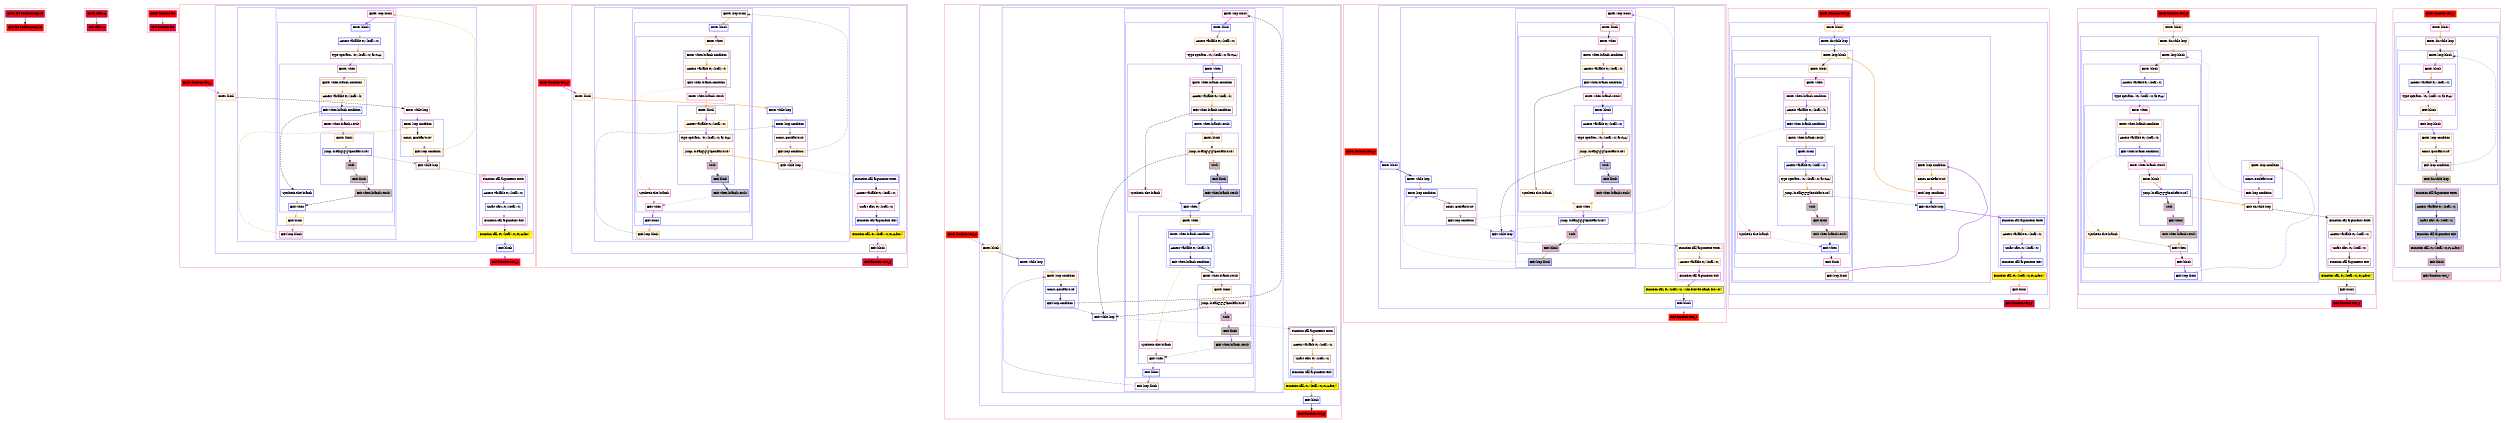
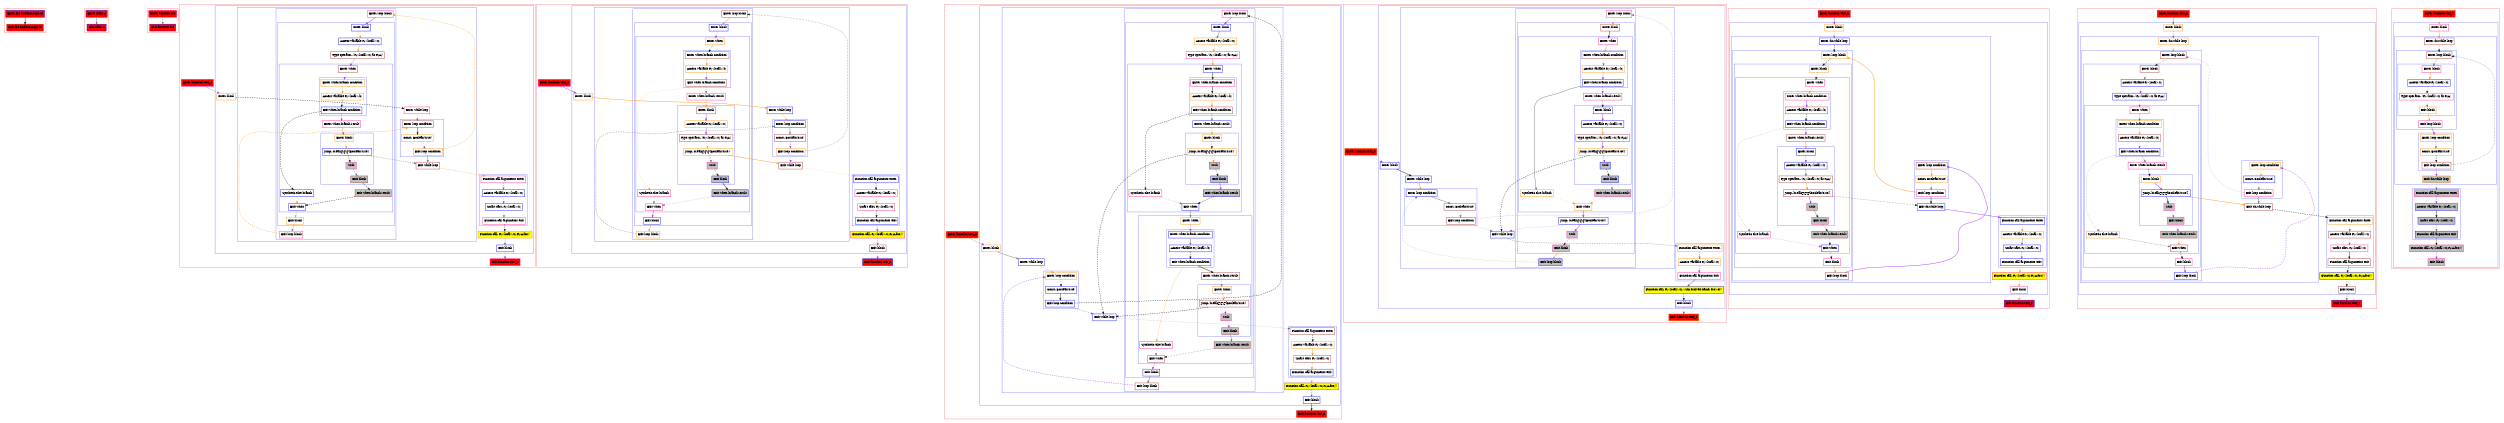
(2436, 276) -> none
